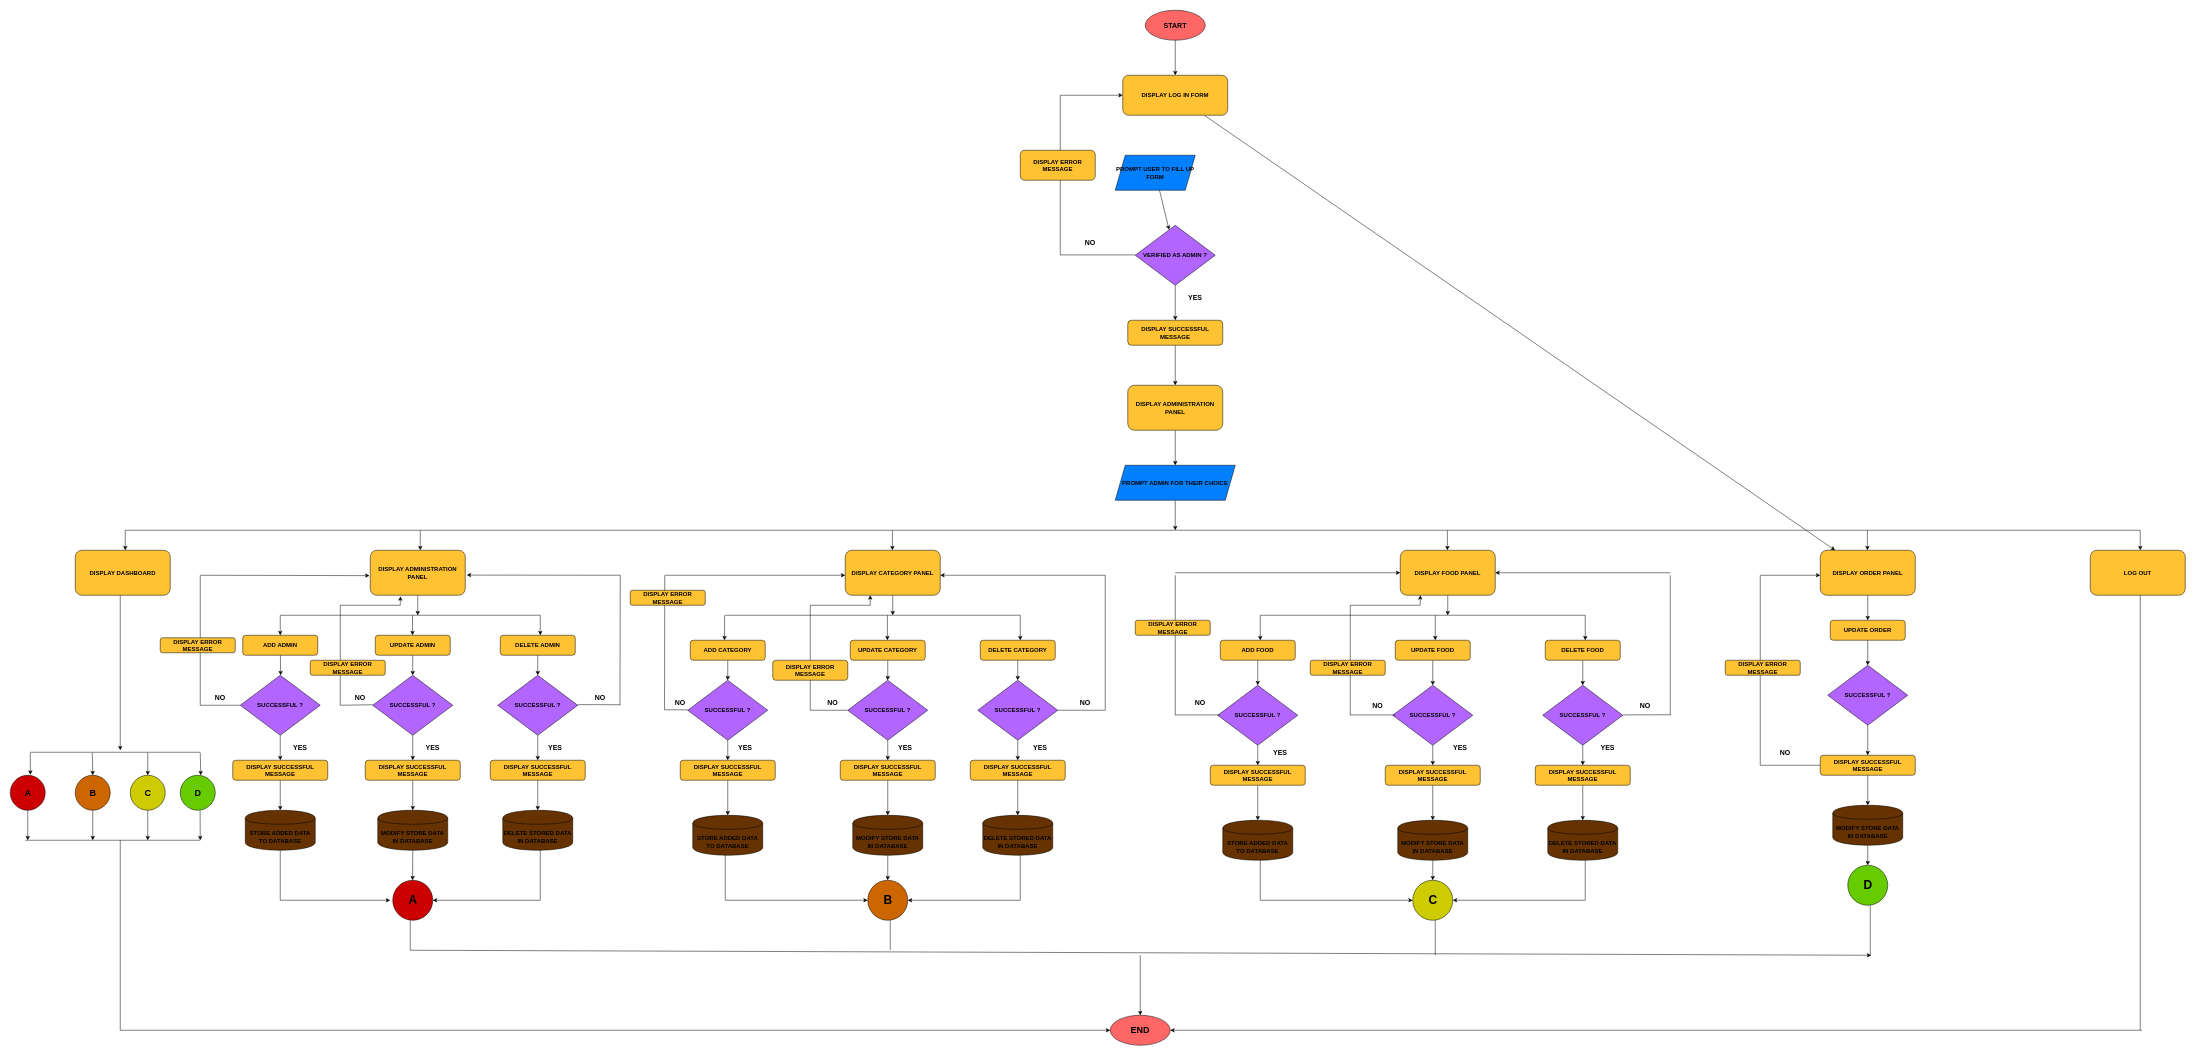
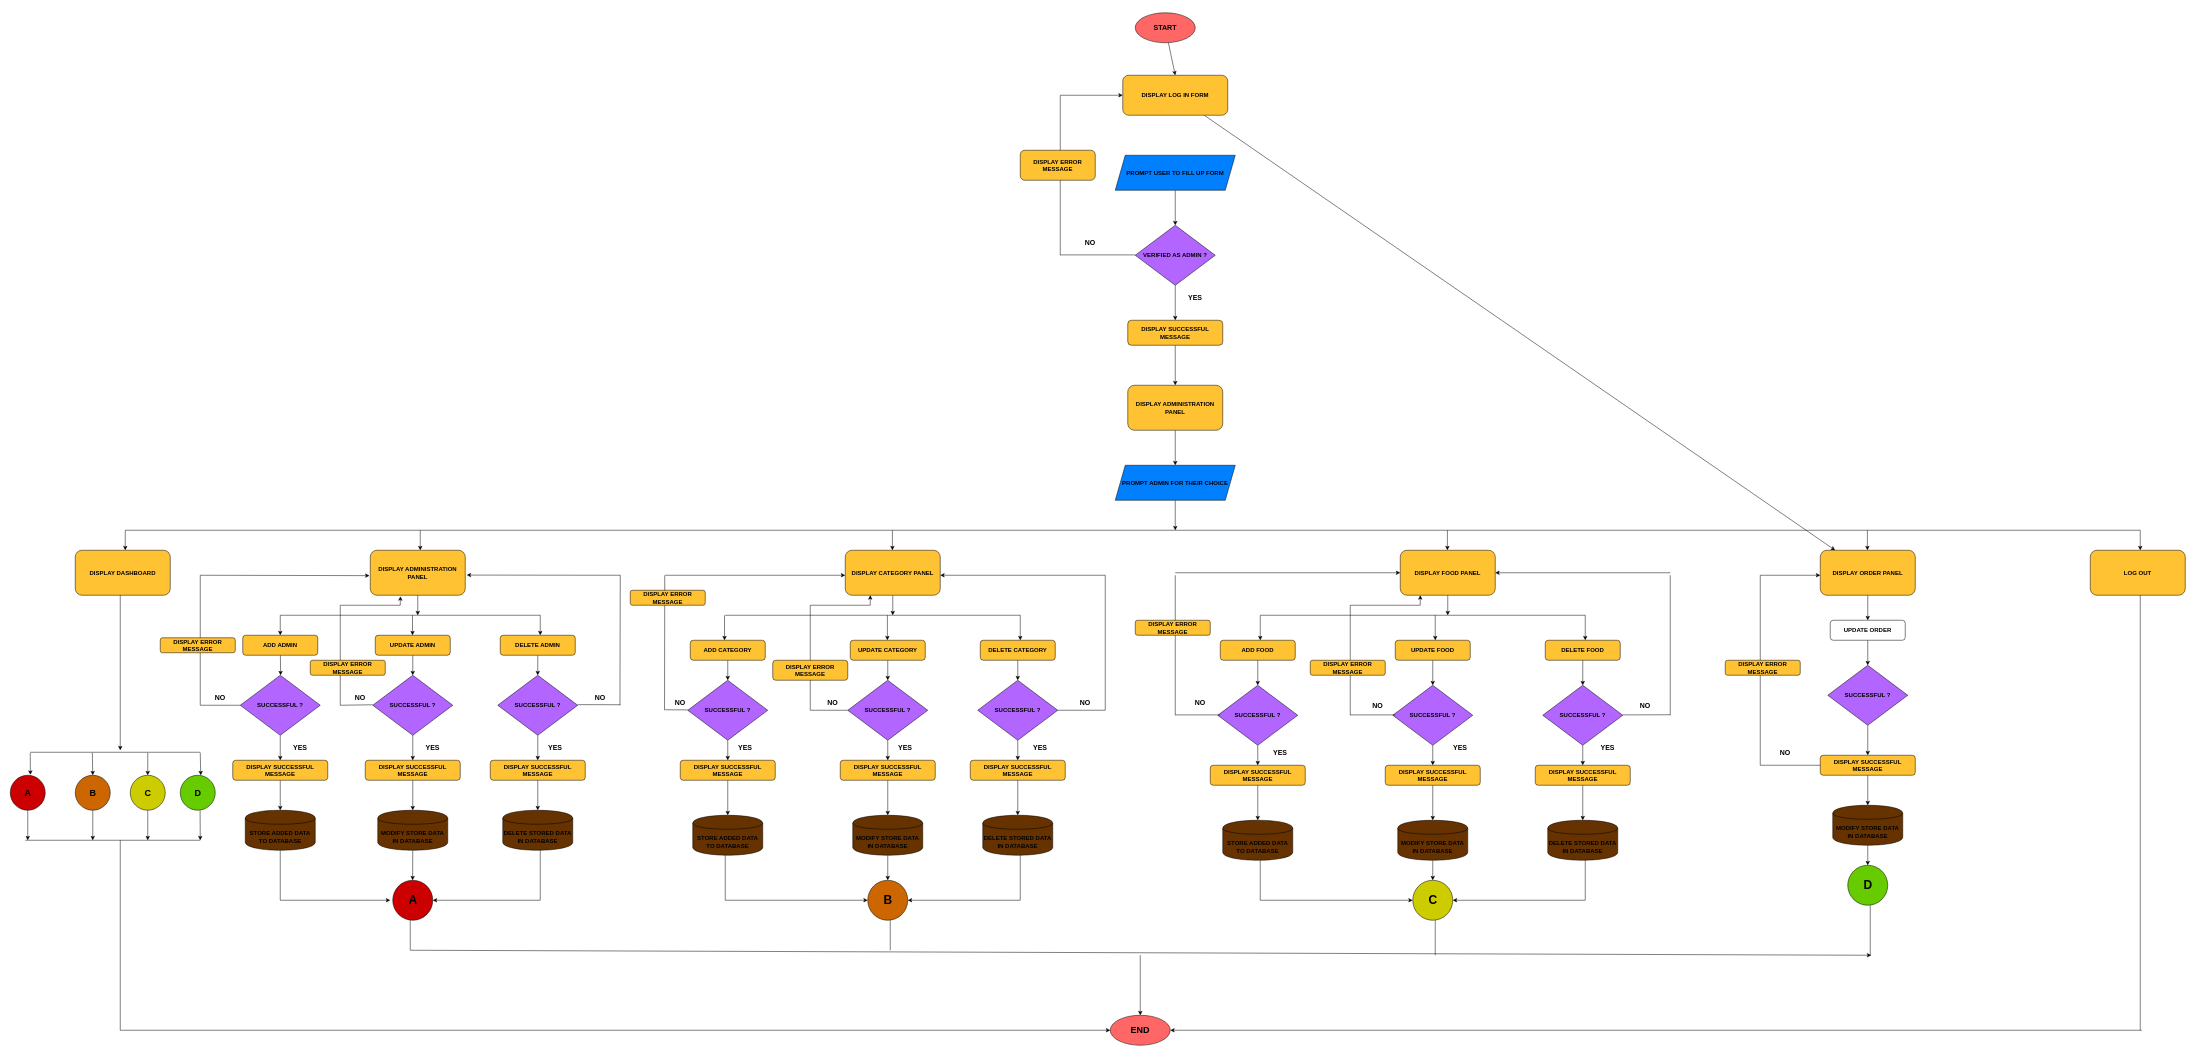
(1175, 25) -> (1165, 28)
(1155, 173) -> (1175, 173)
(1868, 630) -> (1868, 630)
